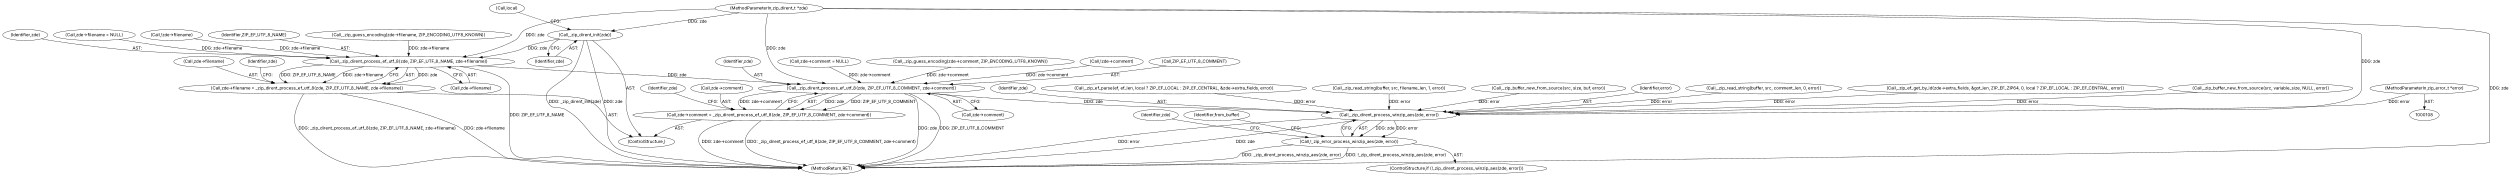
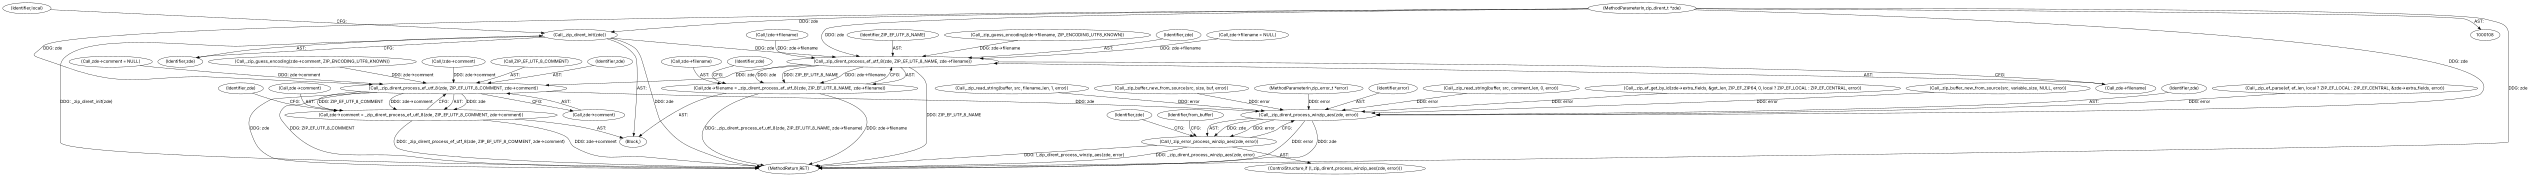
(507, 8) -> (27, 8)
(2424, 100) -> (2089, 11)
(647, 142) -> (633, 142)
